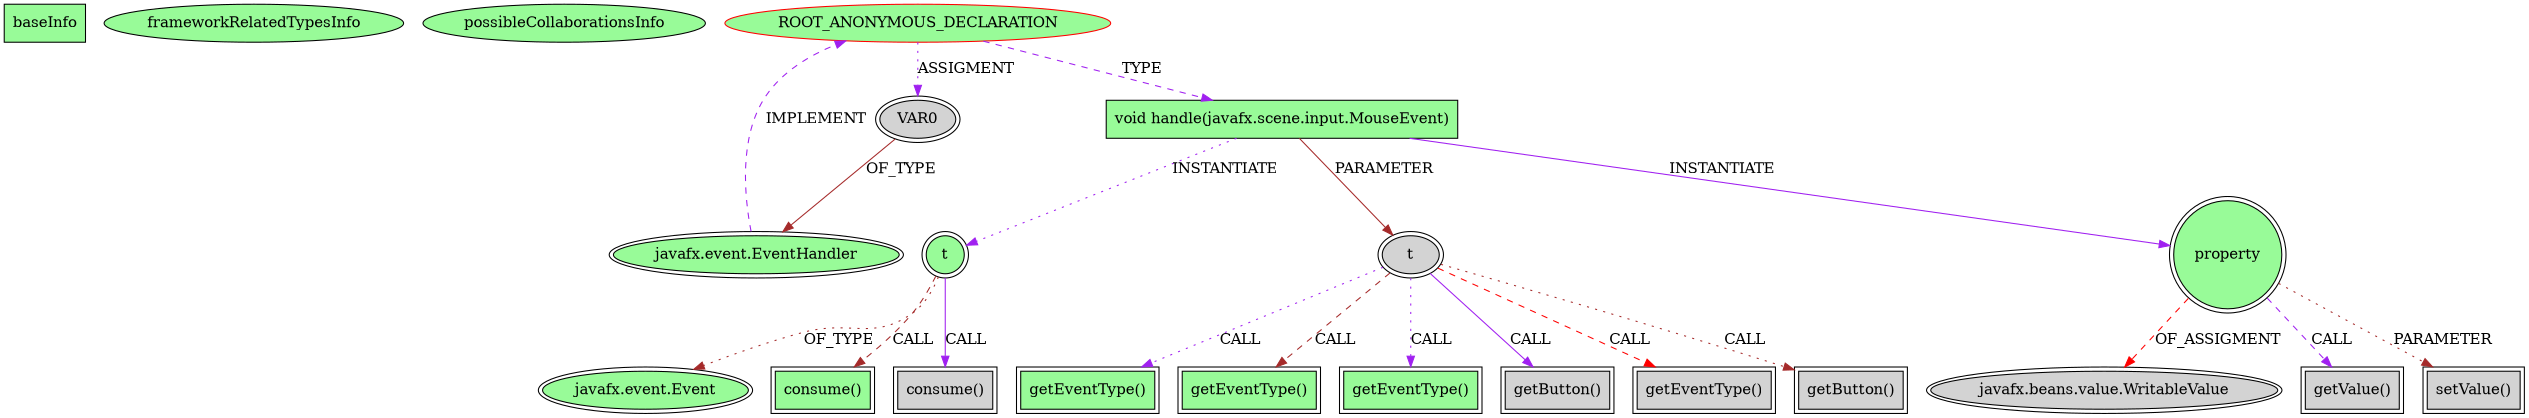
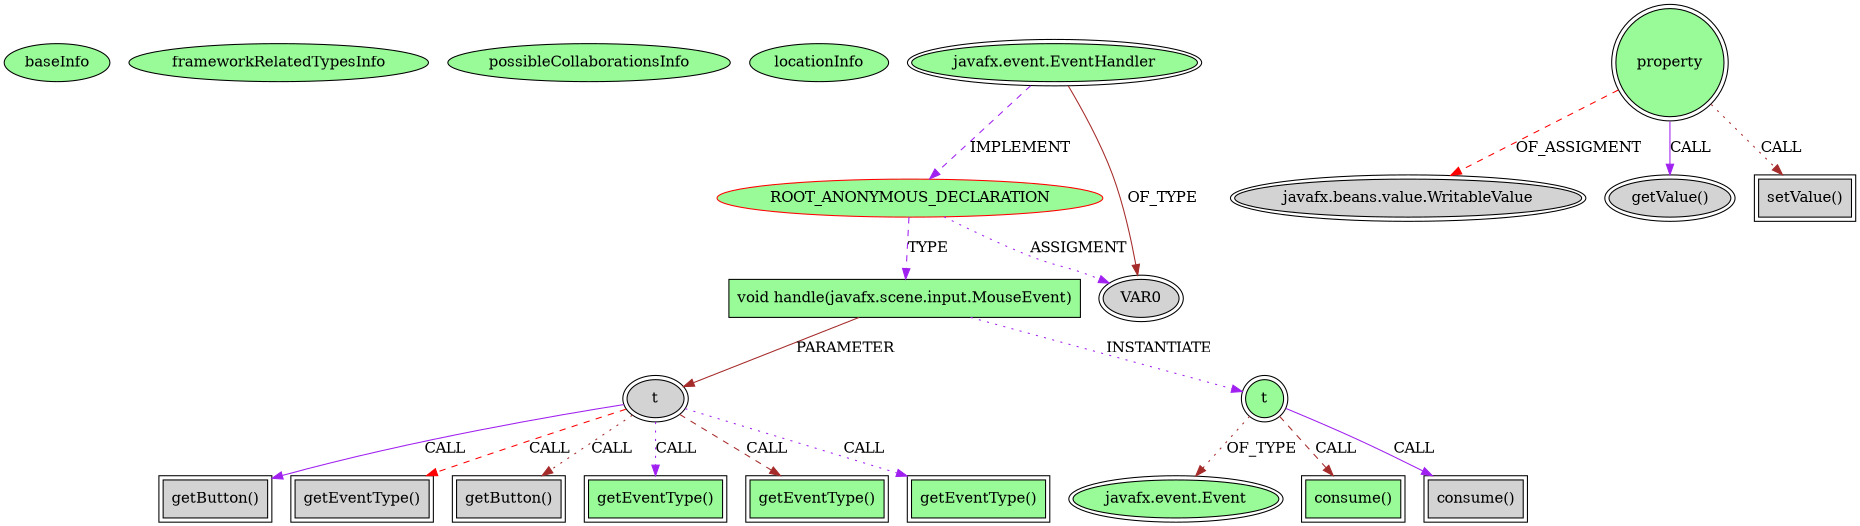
(45, 23) -> (57, 63)
none -> (819, 63)
(843, 182) -> (1111, 172)
(1784, 191) -> none
(2296, 329) -> (1670, 143)
(2443, 340) -> (1781, 148)
(2352, 390) -> (1670, 198)
